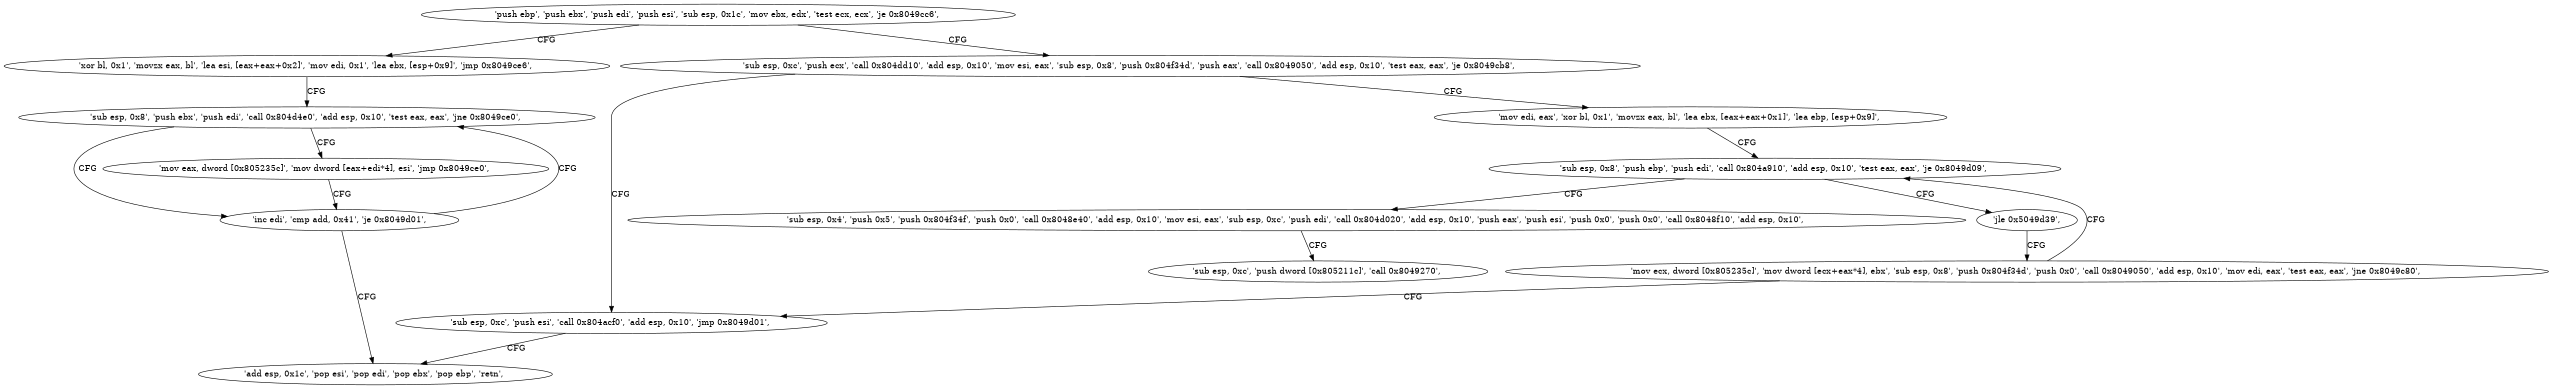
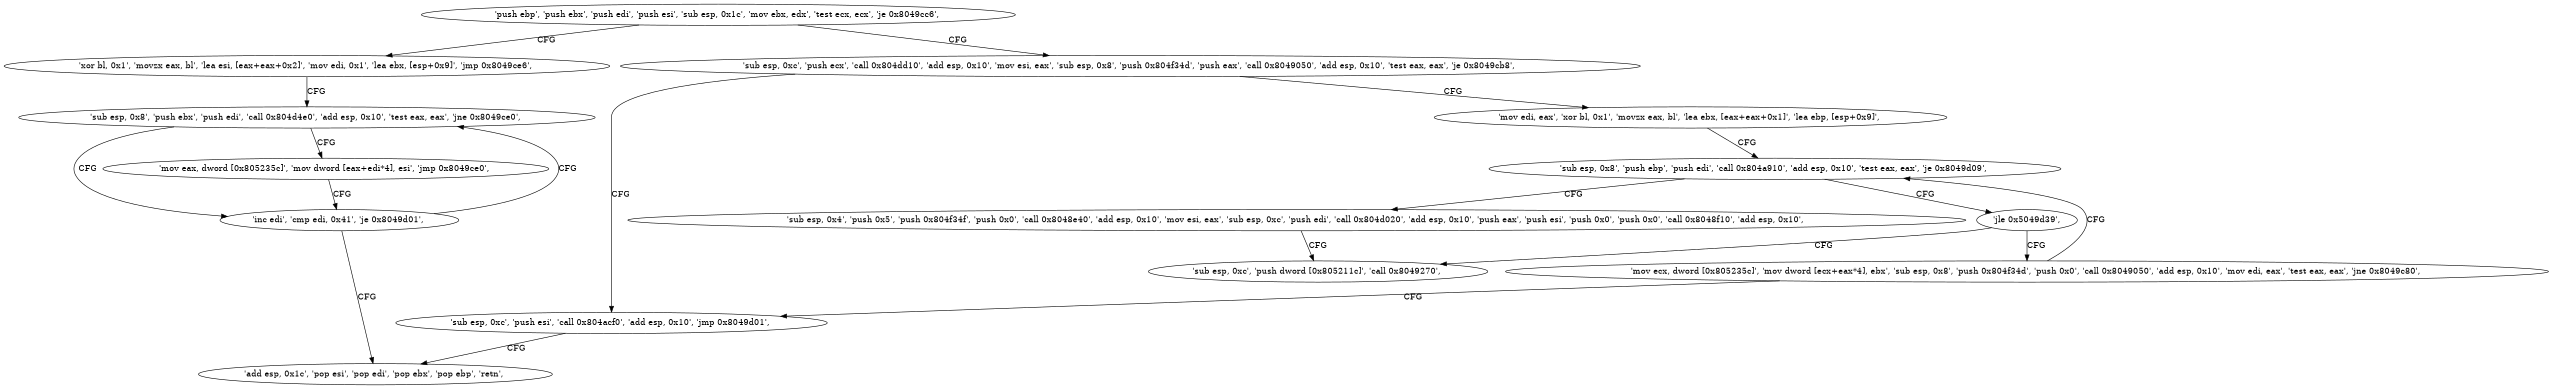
(339, 220) -> (339, 220)
none -> (1719, 248)
